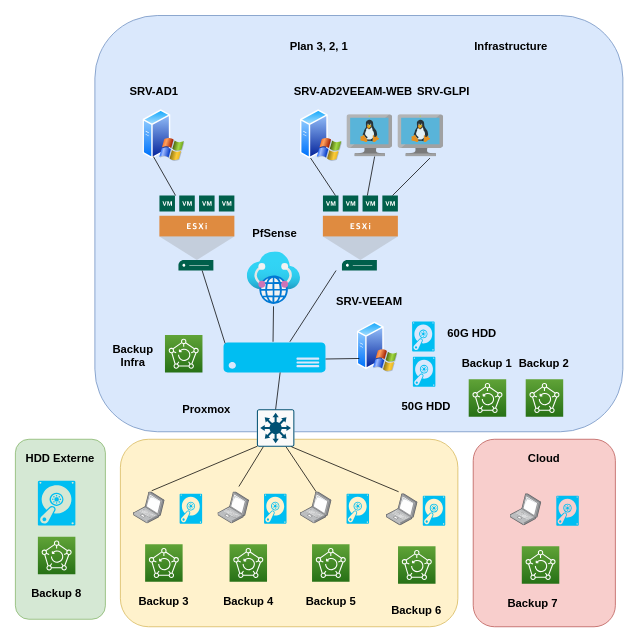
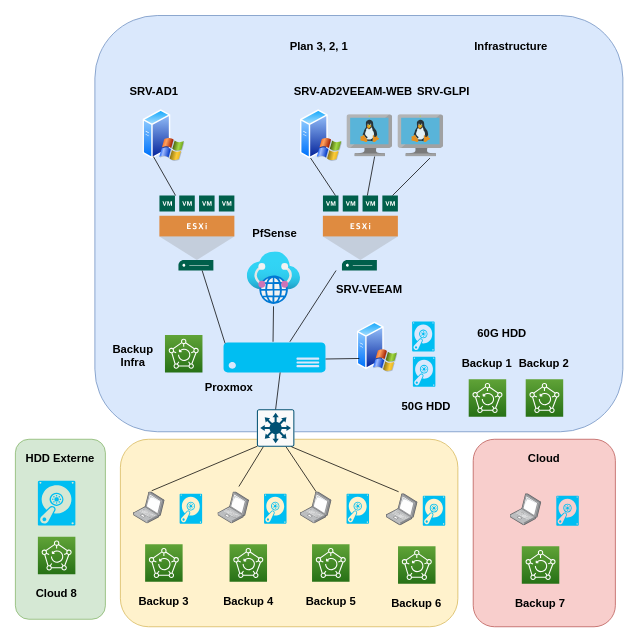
(370, 300) -> (370, 289)
(472, 333) -> (502, 333)
(206, 409) -> (229, 387)
(57, 593) -> (57, 593)
(533, 602) -> (541, 602)
(417, 610) -> (417, 602)
